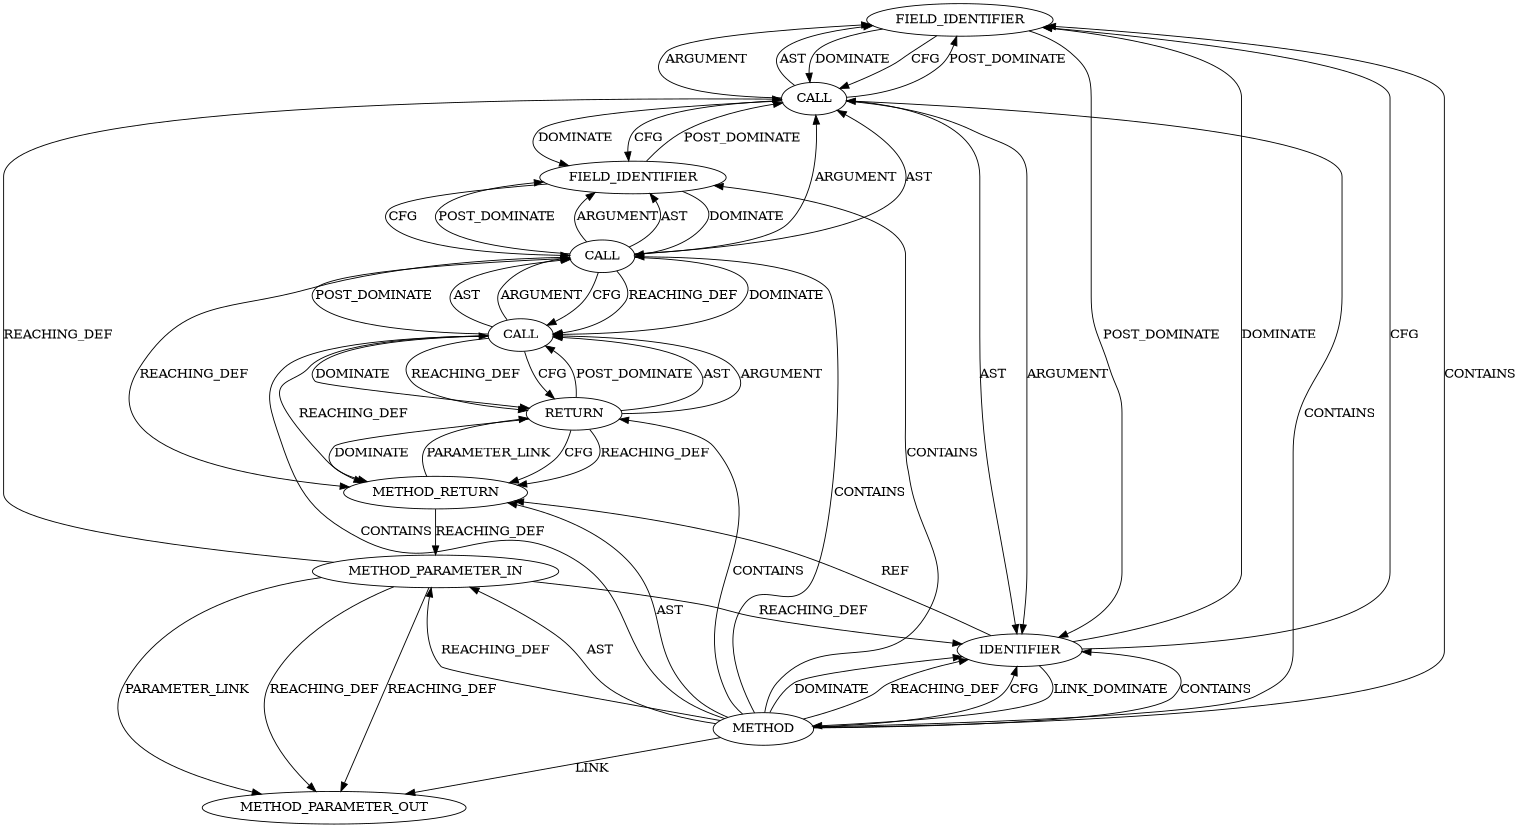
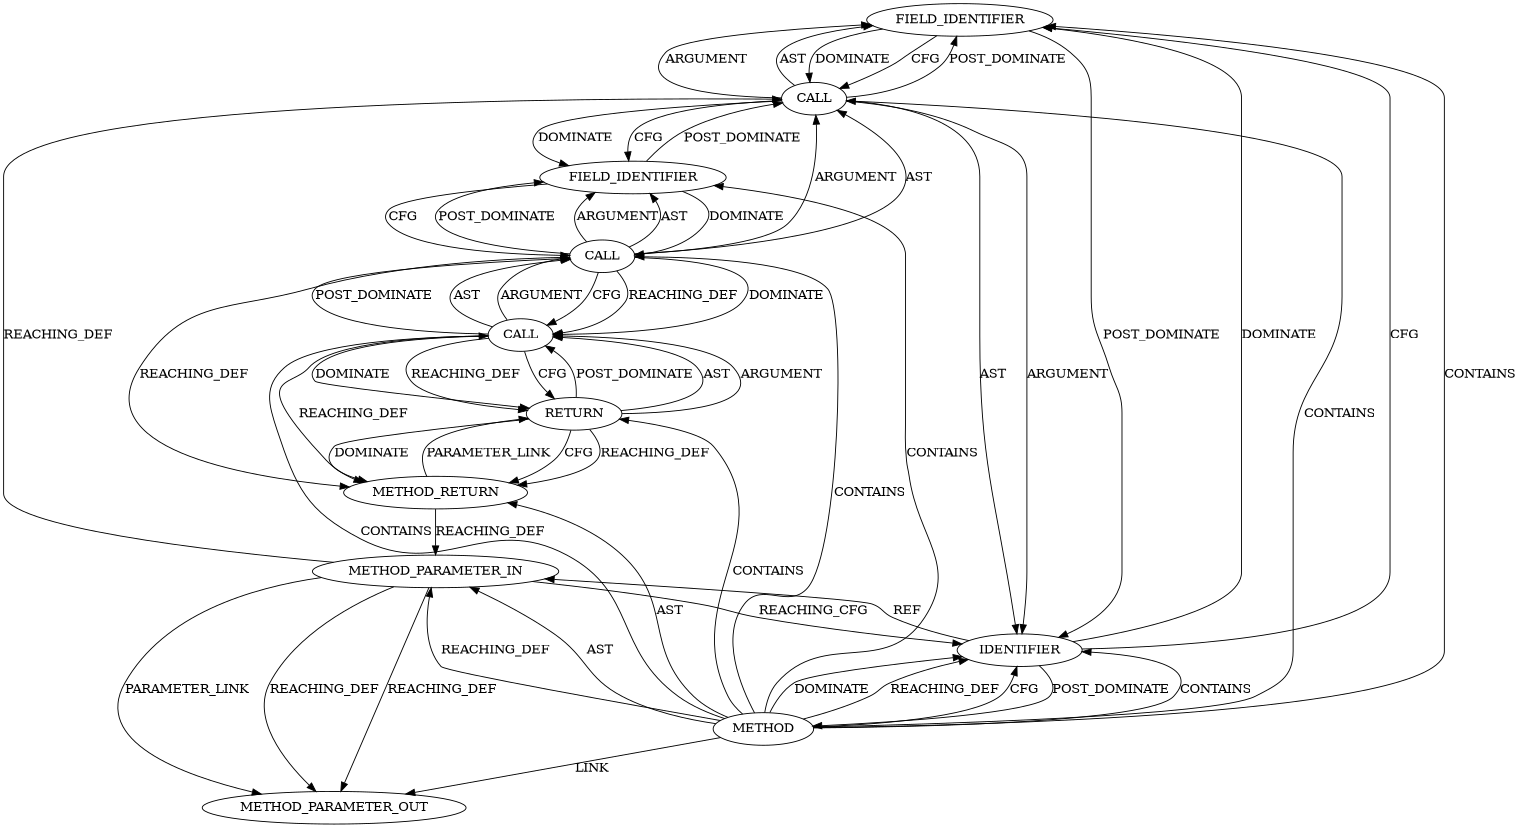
(764, 544) -> (744, 592)
(814, 611) -> (814, 611)
(1111, 690) -> (1111, 690)
